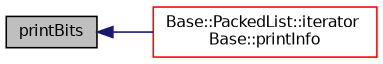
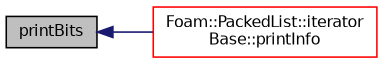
(265, 32) -> (265, 32)
